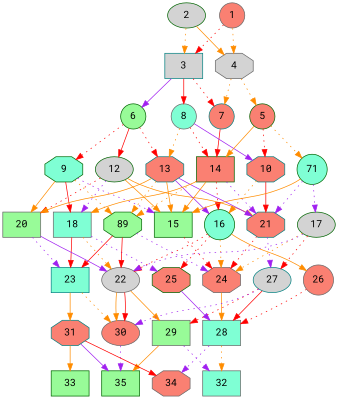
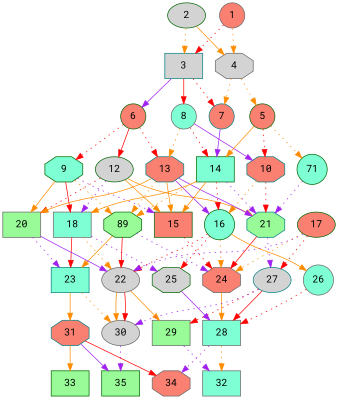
(133, 116) -> (133, 116)
(218, 144) -> (218, 144)
(215, 169) -> (215, 169)
(266, 189) -> (266, 193)
(314, 195) -> none
(251, 197) -> none
(173, 225) -> (173, 225)
(266, 225) -> (266, 225)
(316, 225) -> (316, 225)
(100, 249) -> (100, 249)
(241, 255) -> (241, 255)
(171, 280) -> (171, 280)
(318, 280) -> (318, 280)
(121, 333) -> (121, 333)
(148, 356) -> none
